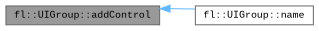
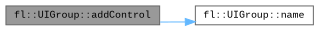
(183, 9) -> (173, 22)
